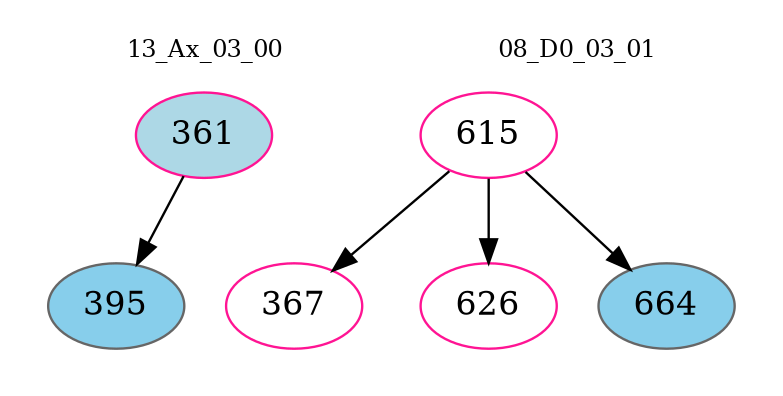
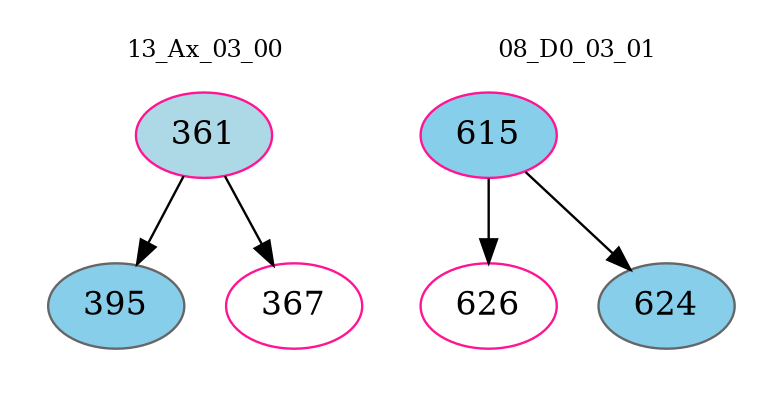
(489, 135) -> (489, 135)
(417, 198) -> (243, 210)
(667, 306) -> (667, 306)
